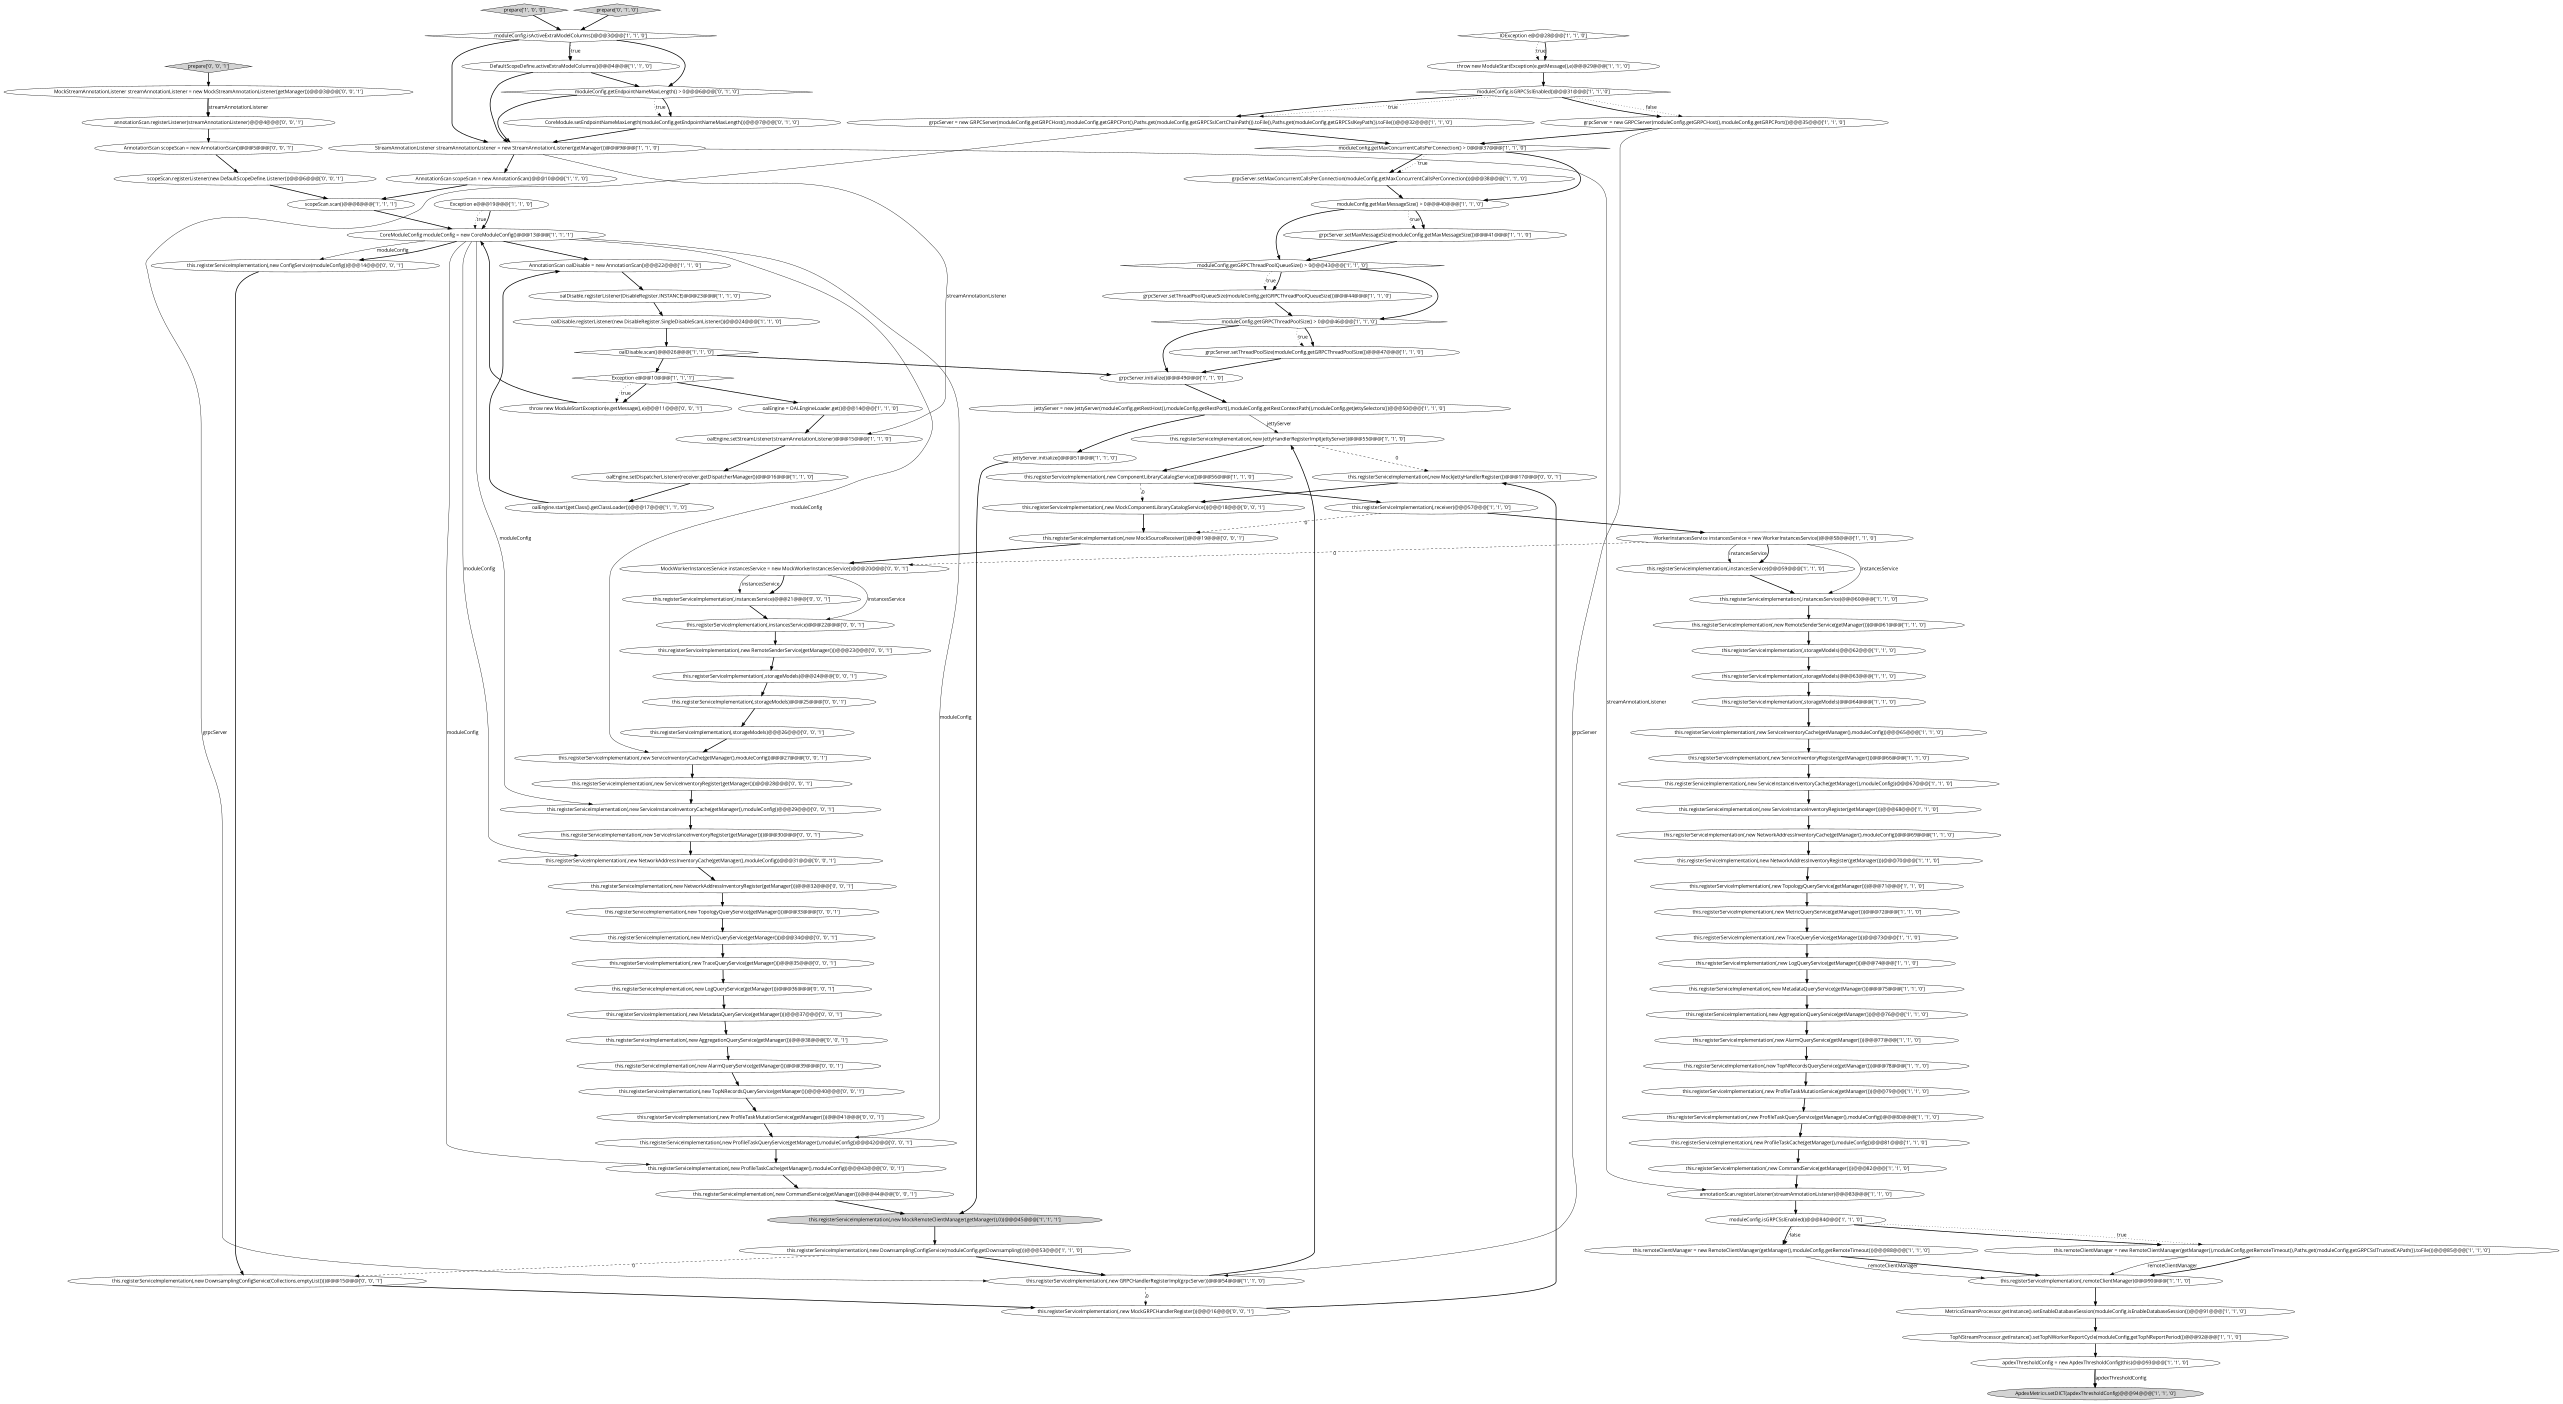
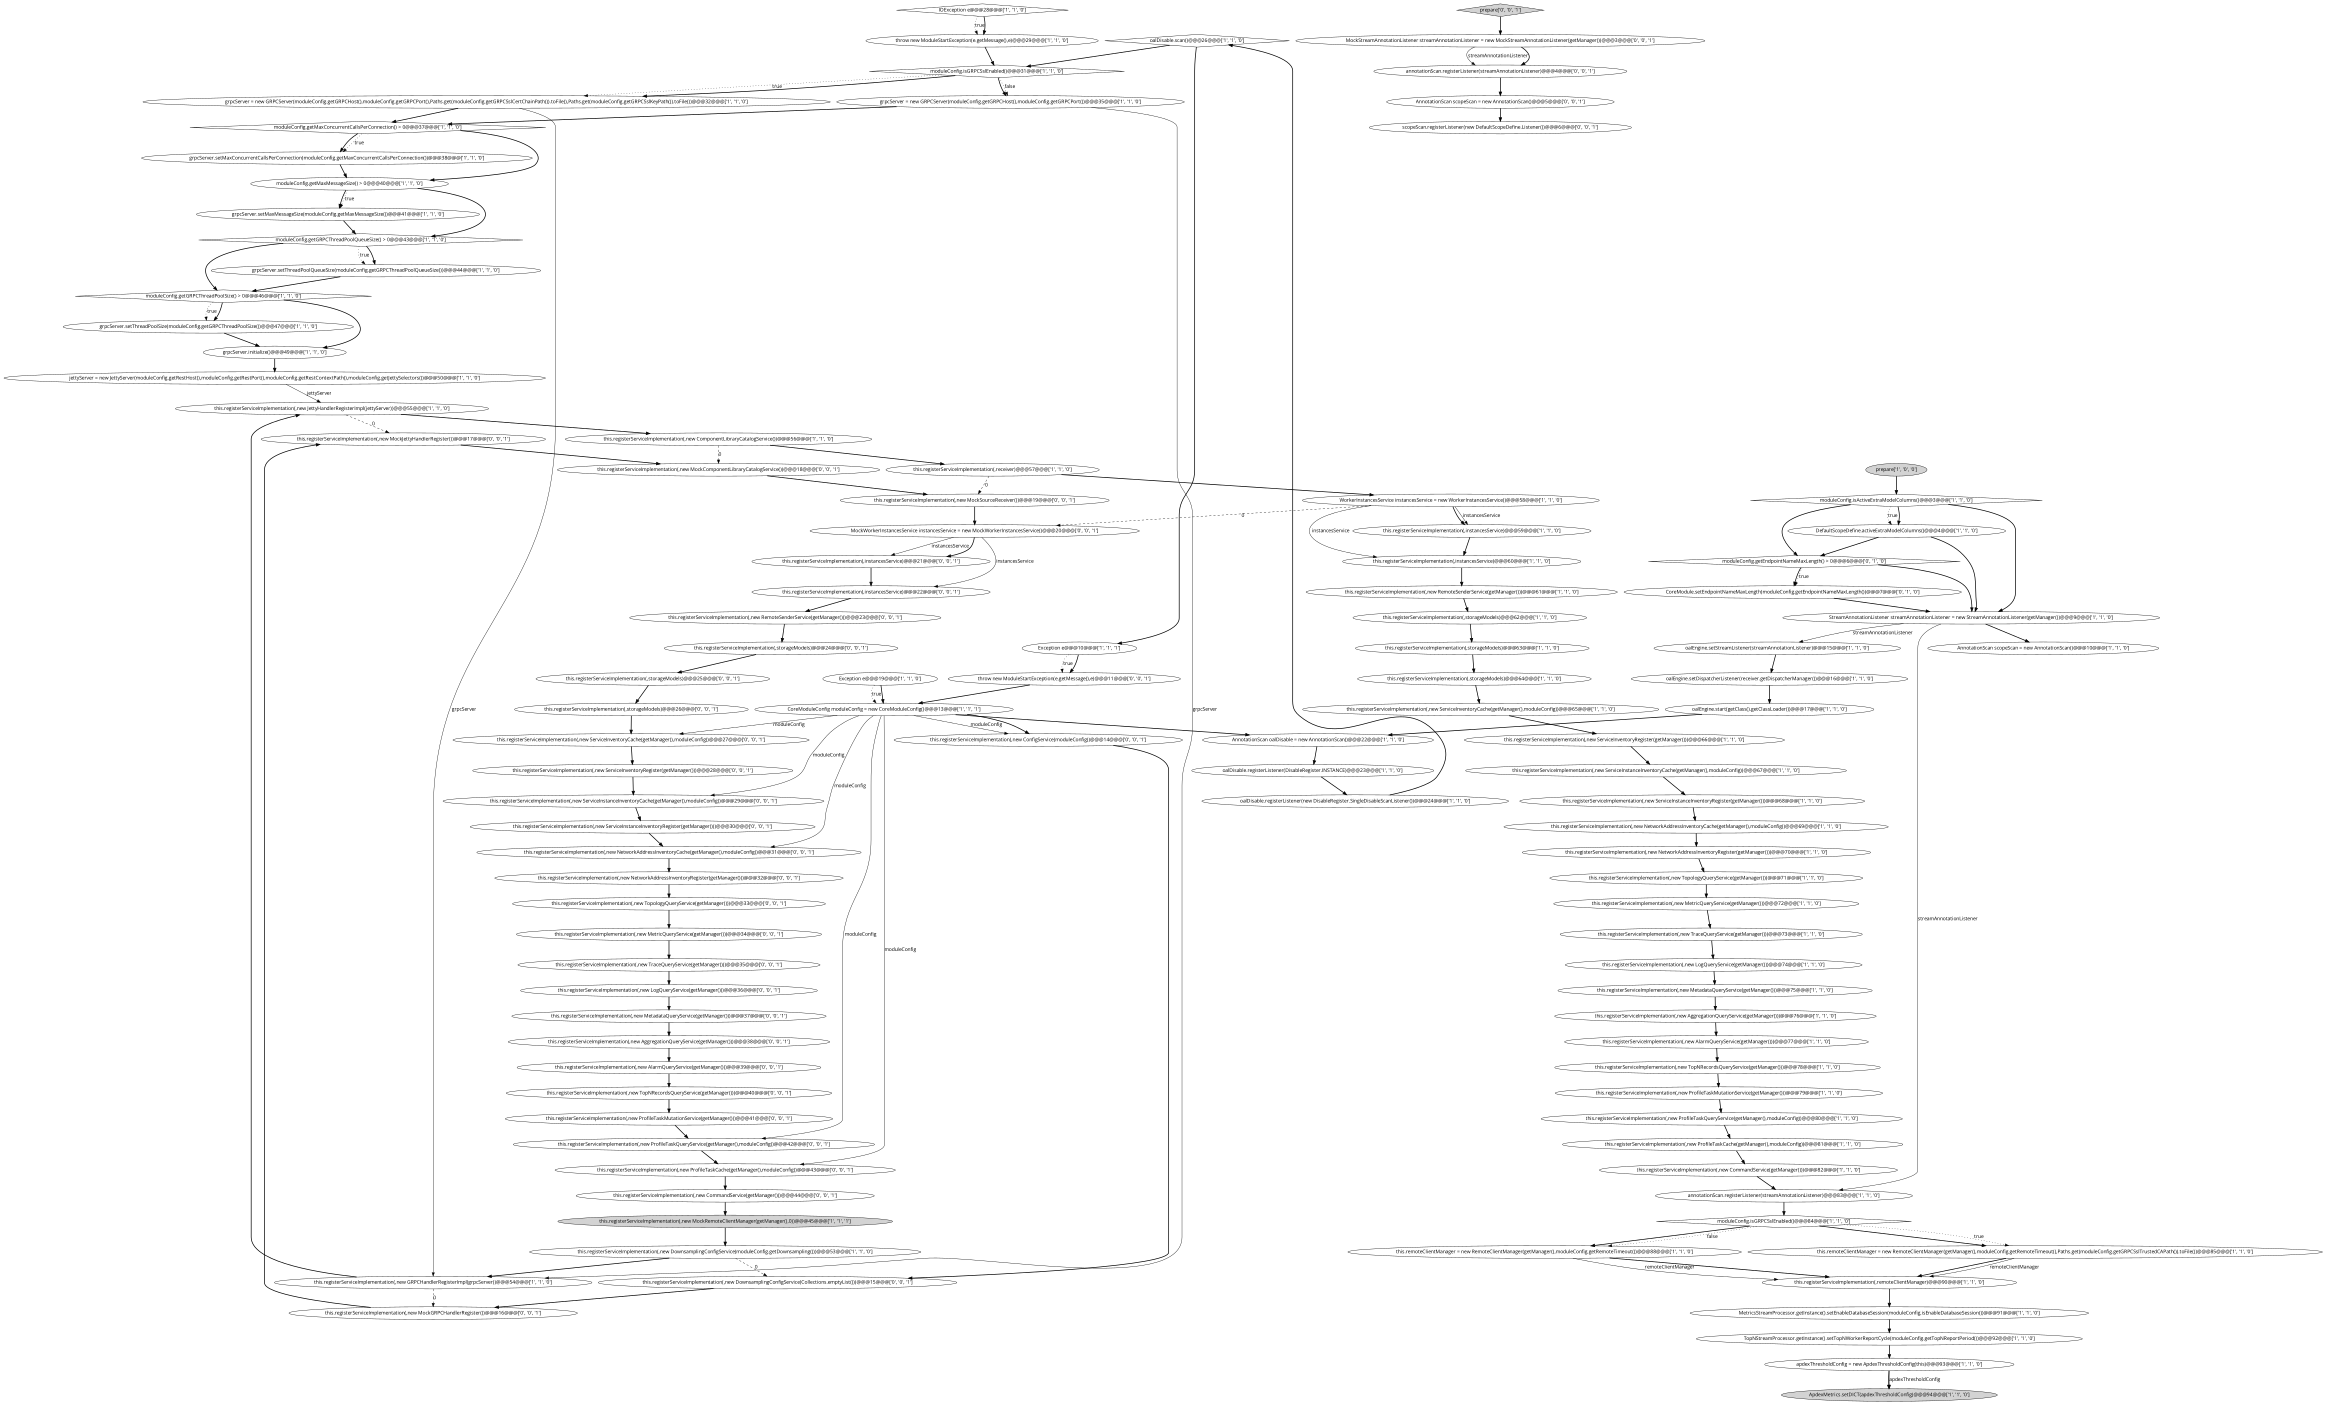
(524, 10) -> (1896, 470)
(617, 10) -> none
(351, 205) -> none
(912, 365) -> (1100, 56)
(653, 378) -> (1079, 648)
(830, 409) -> none
(1065, 458) -> none
(1796, 1220) -> (1784, 1221)
